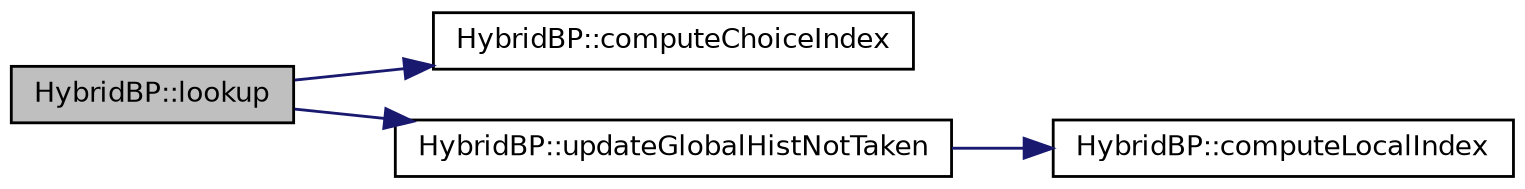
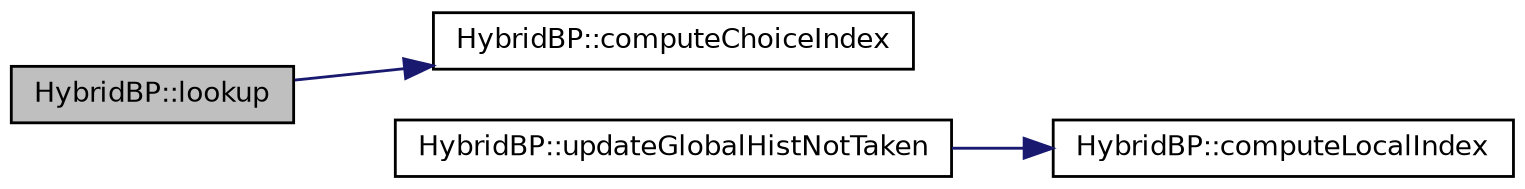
(340, 114) -> none
